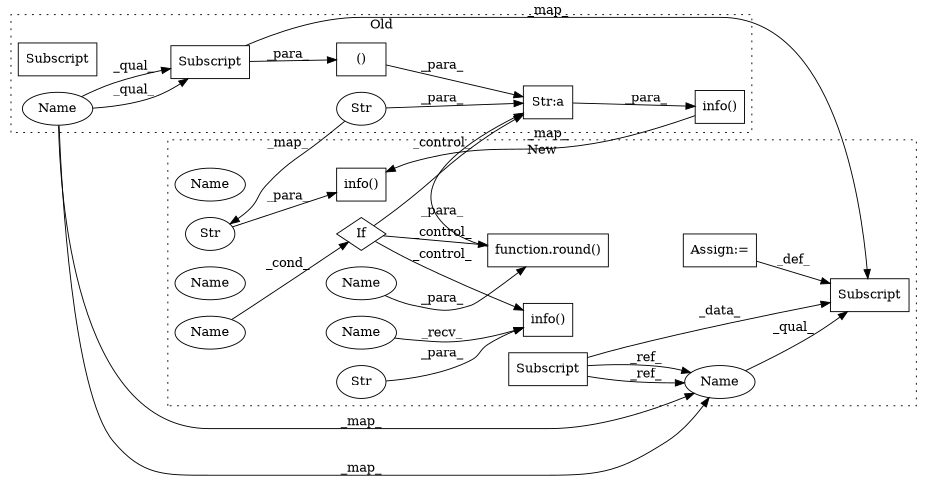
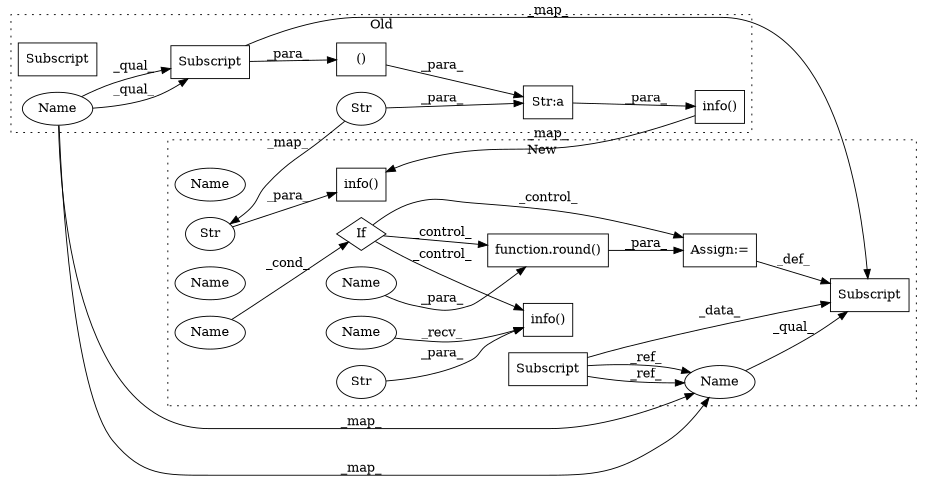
(426, 185) -> (522, 207)
(433, 187) -> (641, 250)
